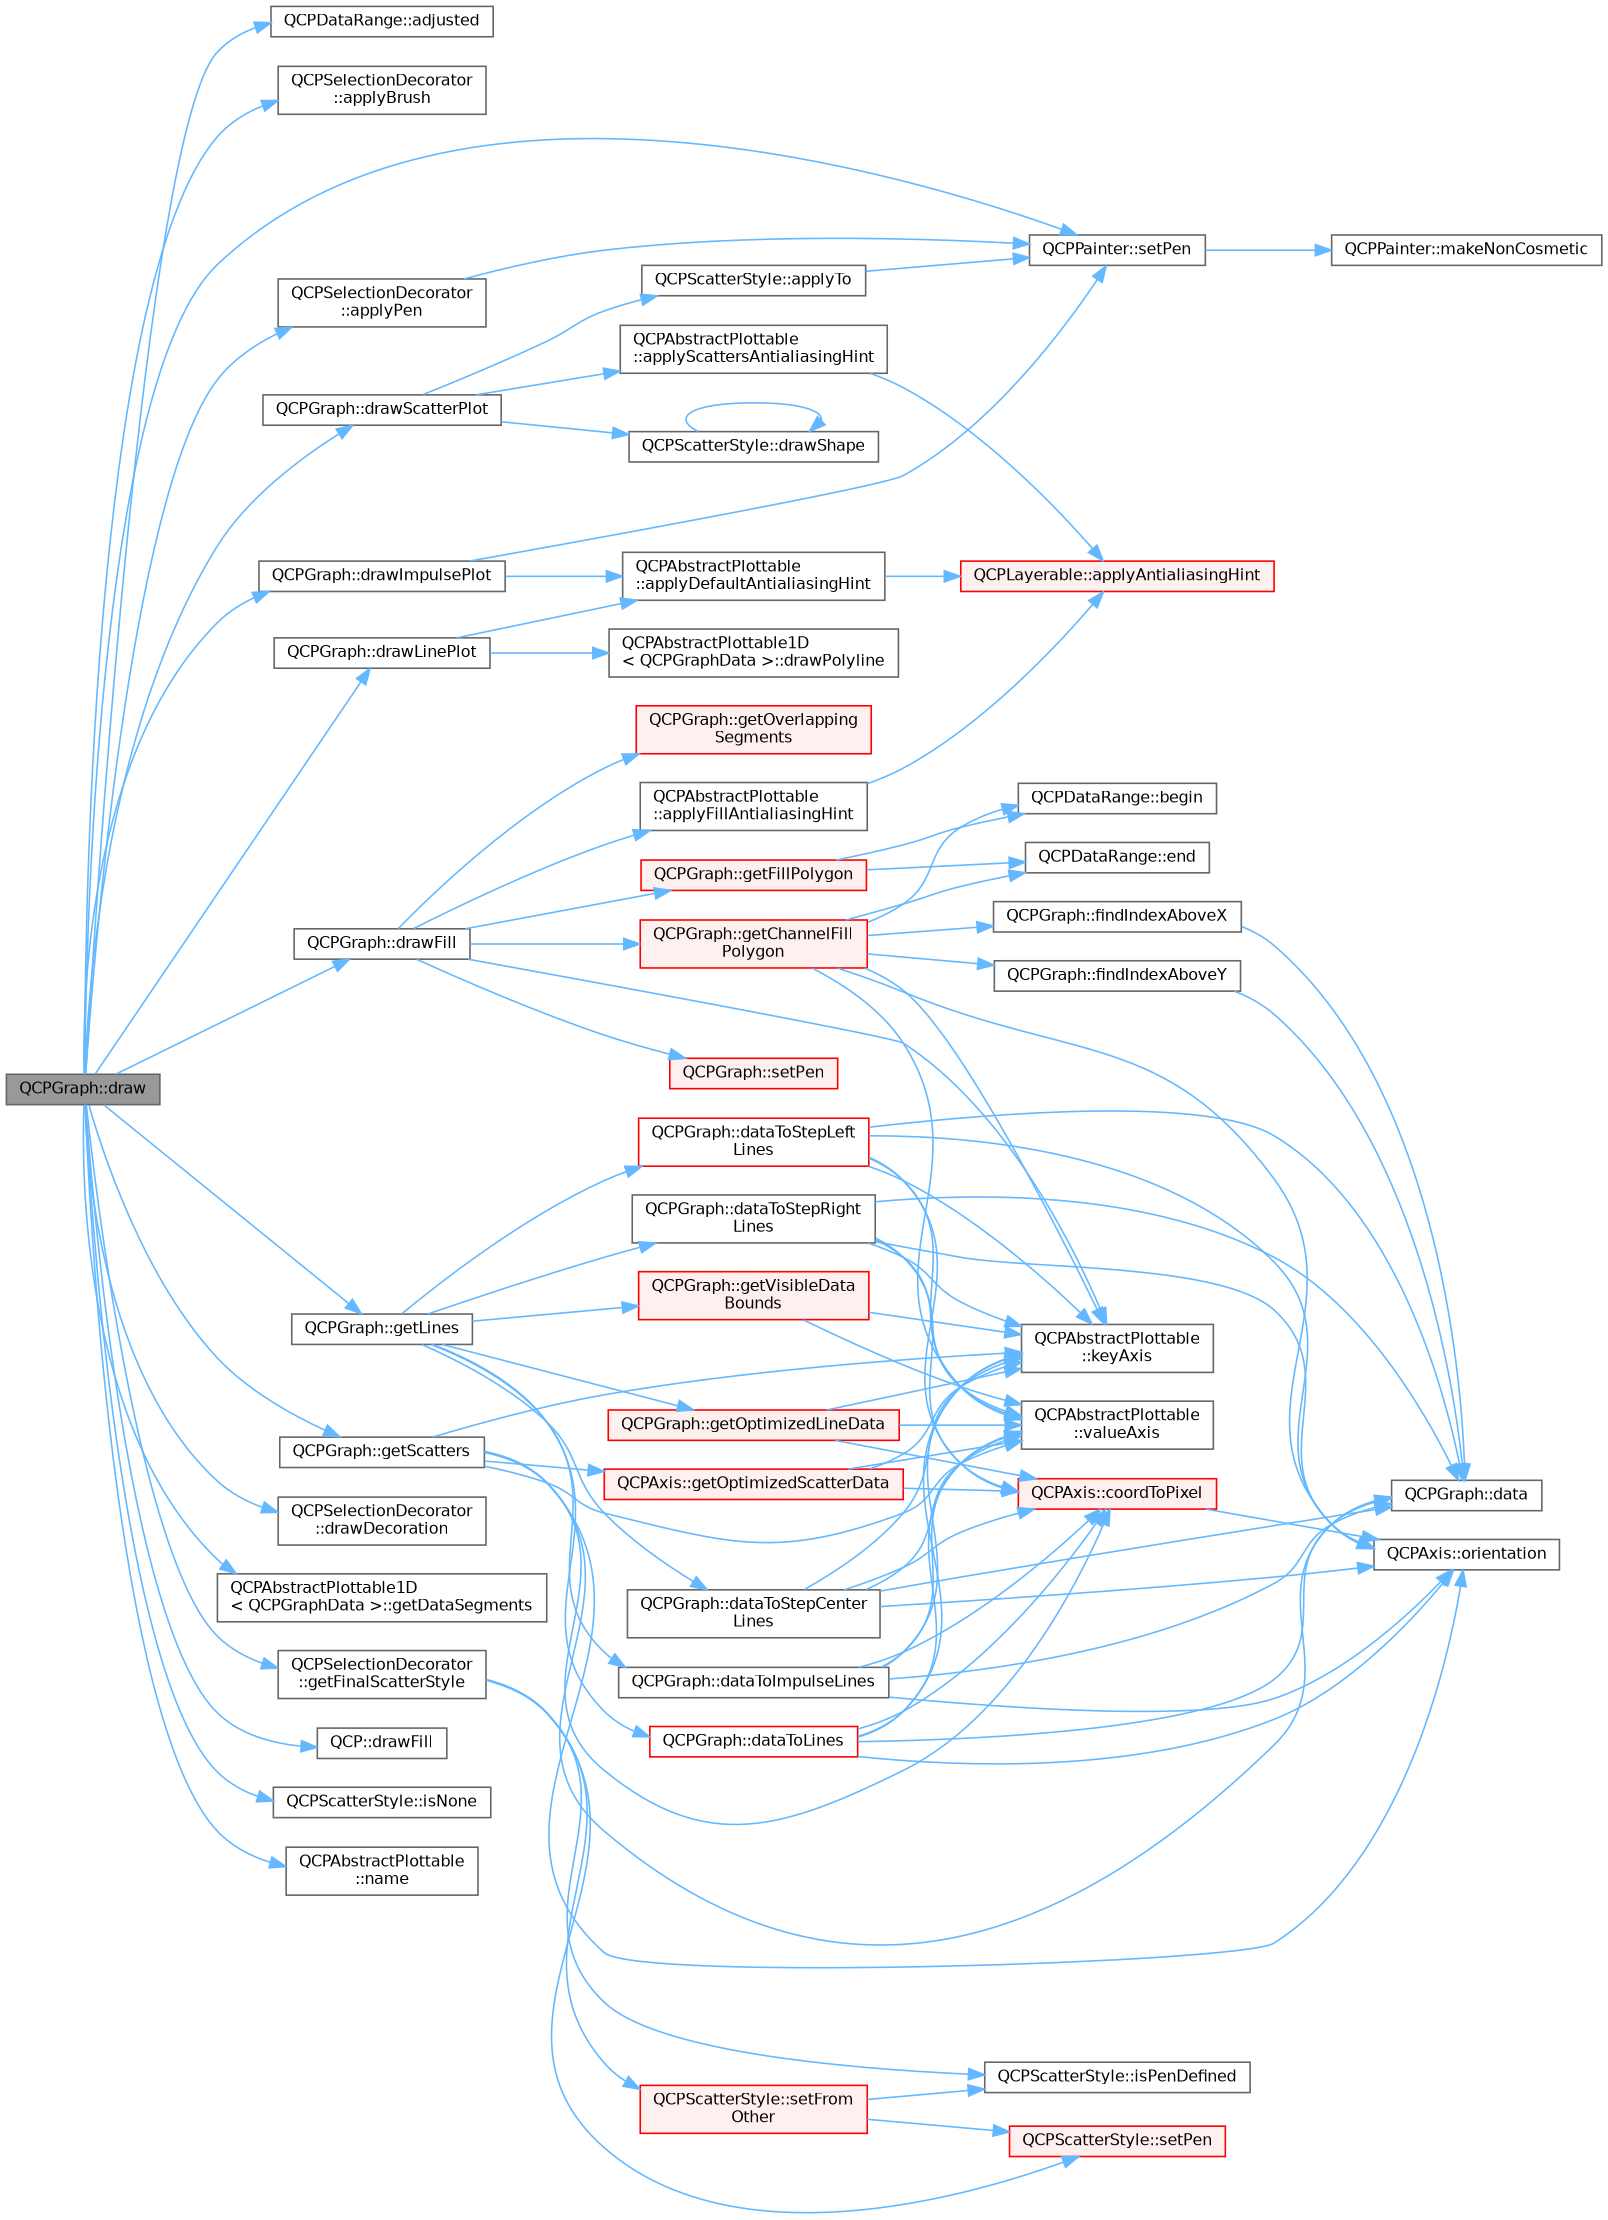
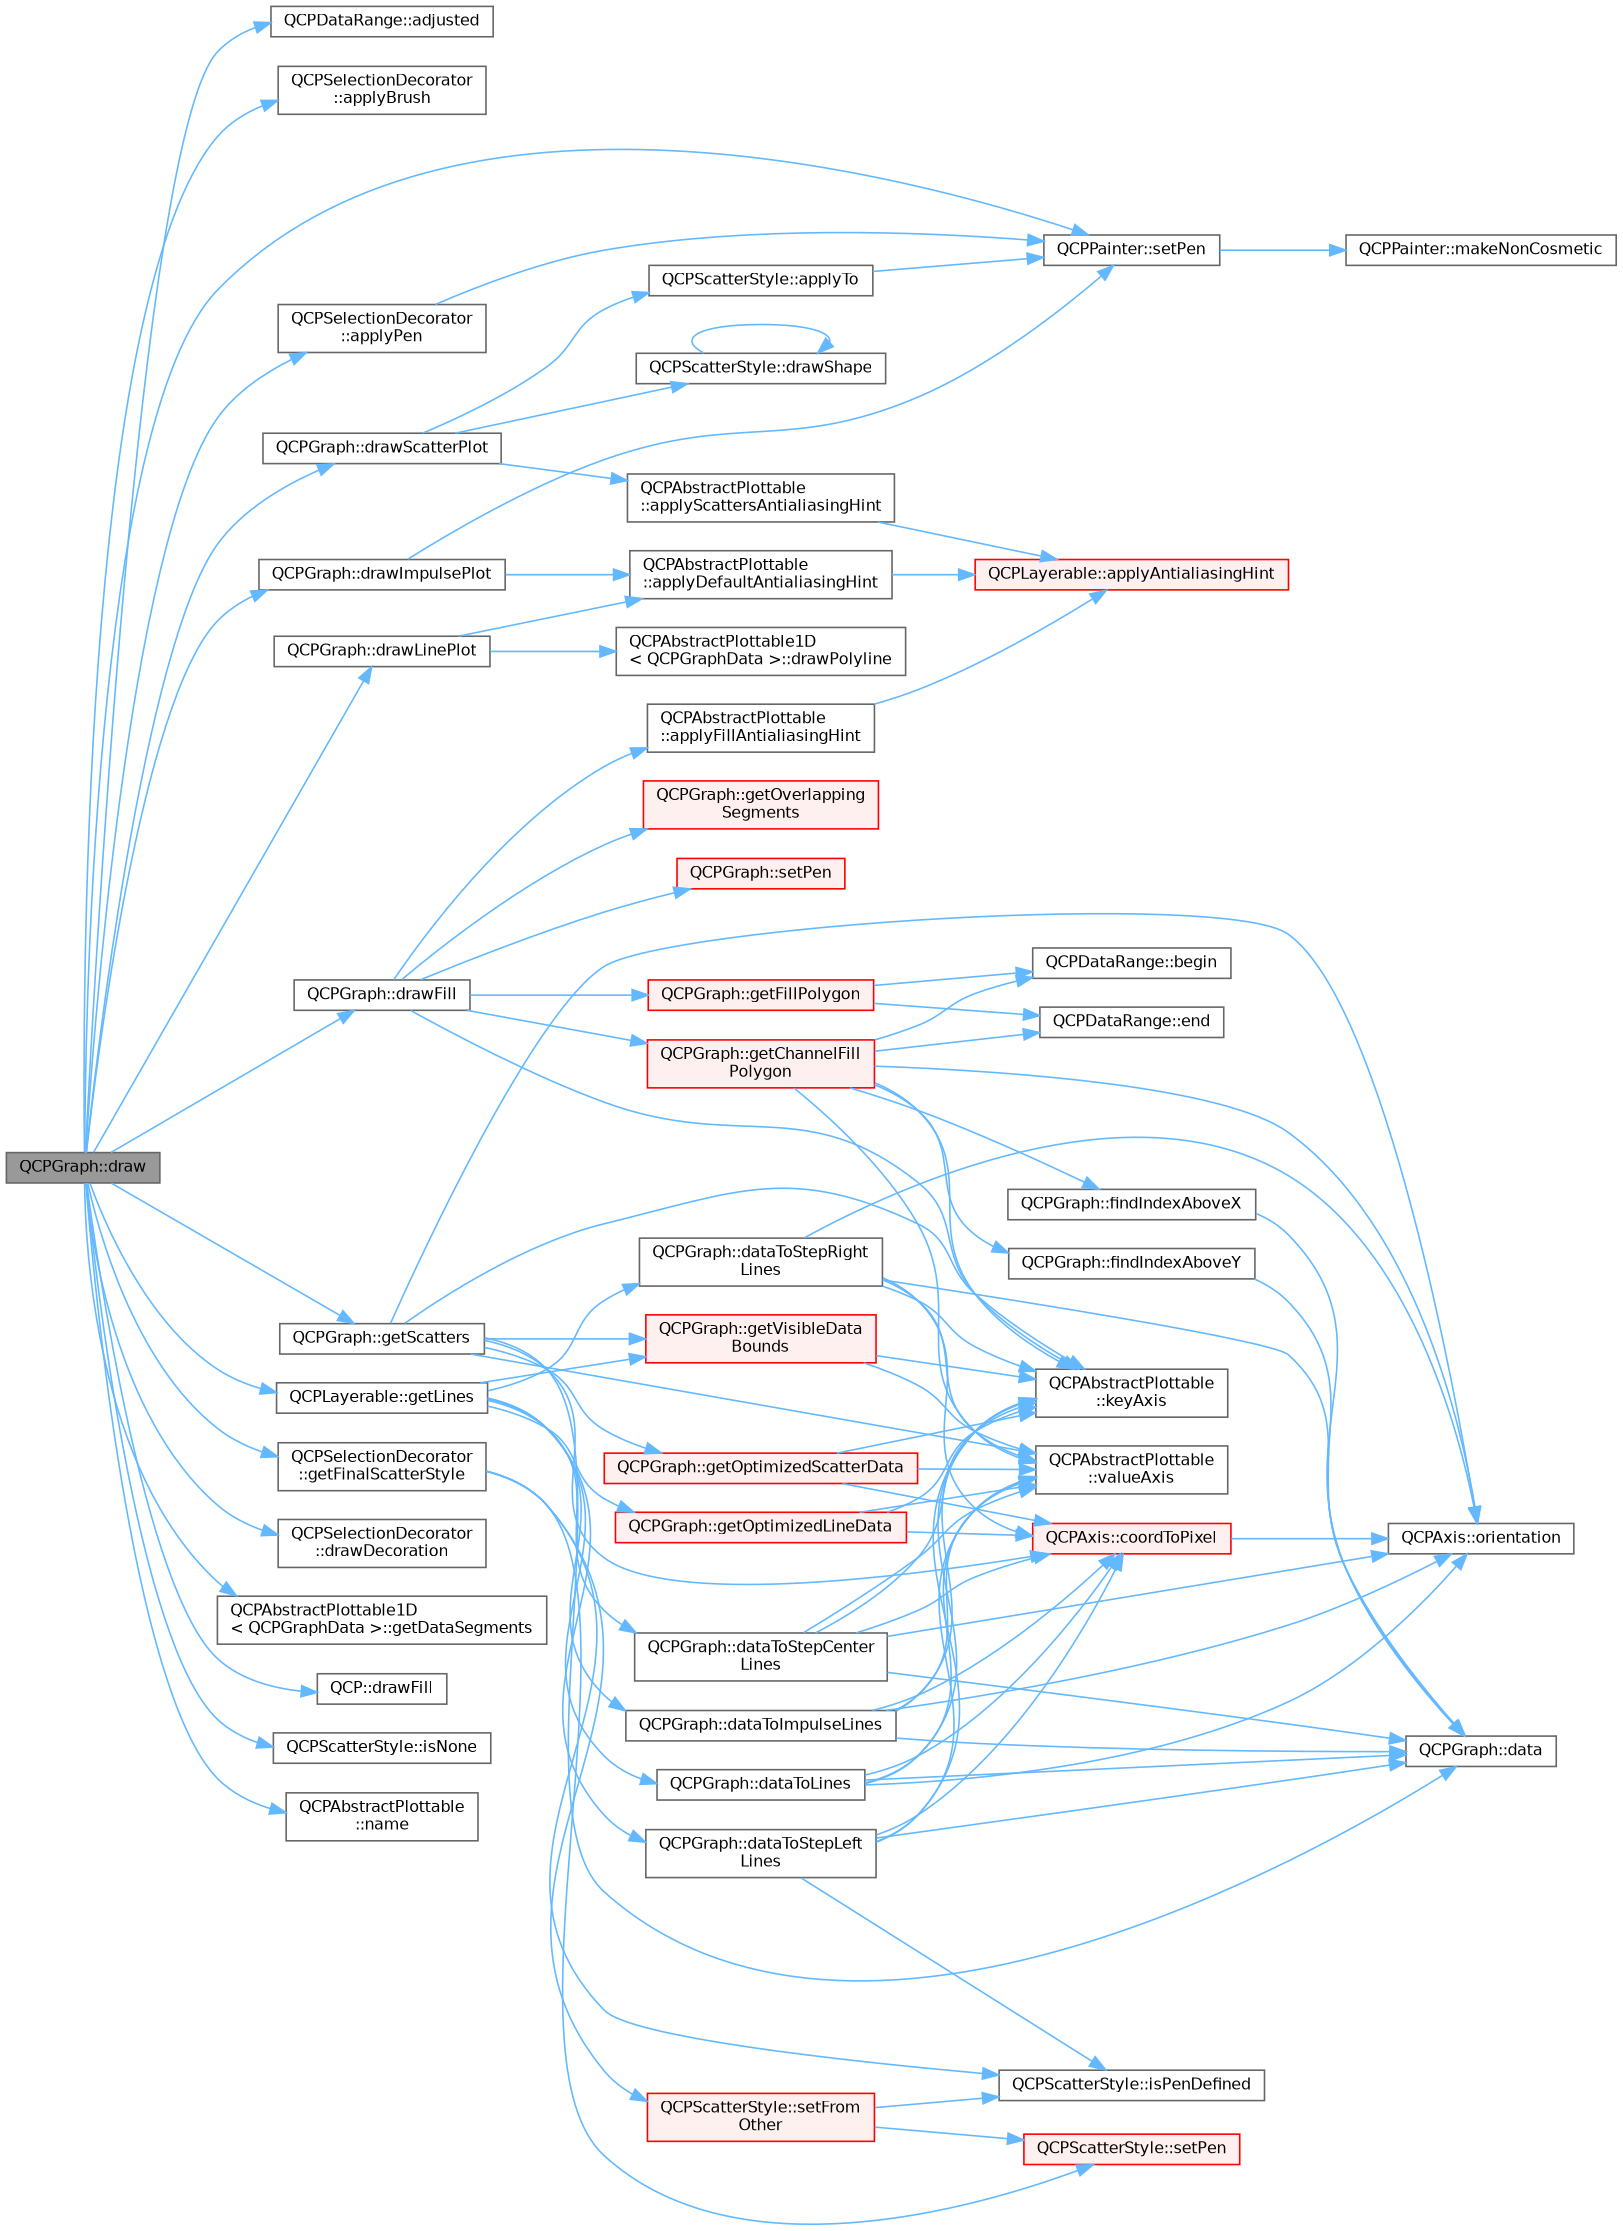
(754, 1142) -> (761, 1854)
(1227, 1224) -> (939, 1965)
(382, 1329) -> (382, 1398)
none -> (557, 1339)
(754, 1484) -> (761, 1468)
(754, 1742) -> (761, 1785)
